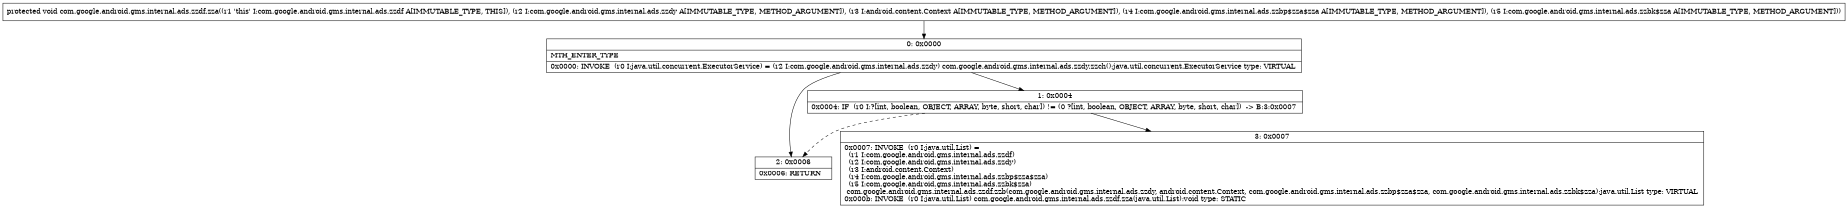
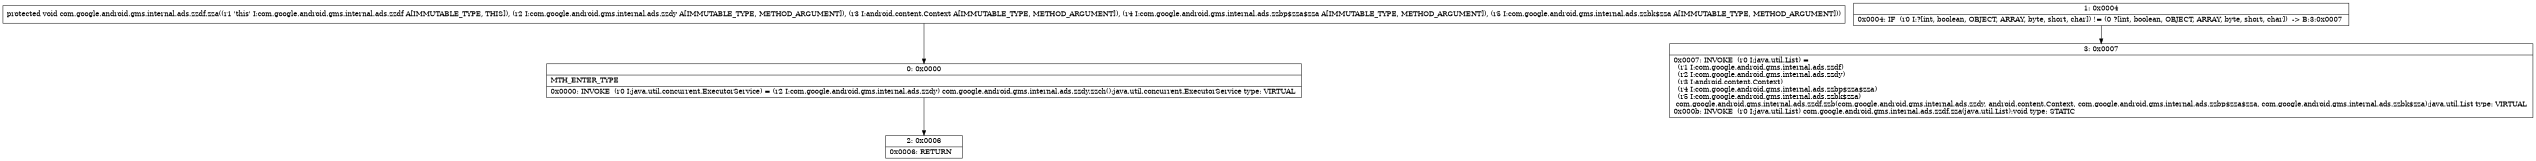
(995, 81) -> none
(862, 123) -> none
